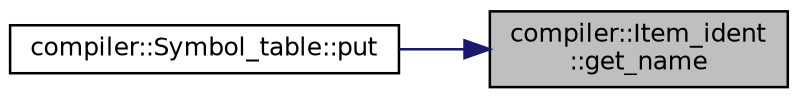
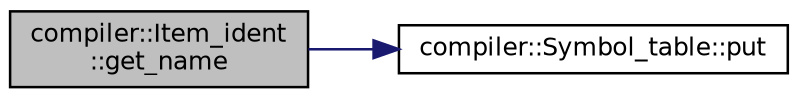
(432, 49) -> (341, 49)
